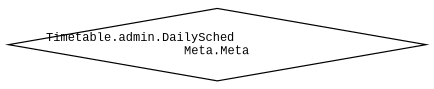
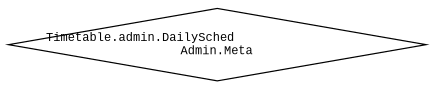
(217, 45) -> (217, 45)
